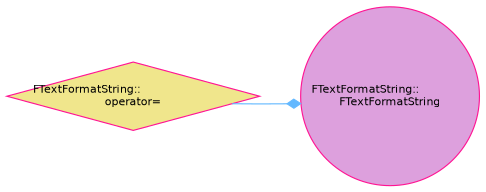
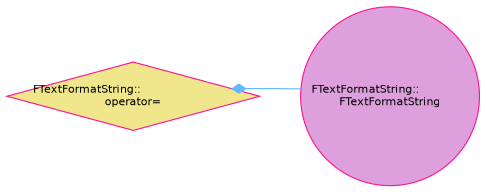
(260, 104) -> (273, 89)
